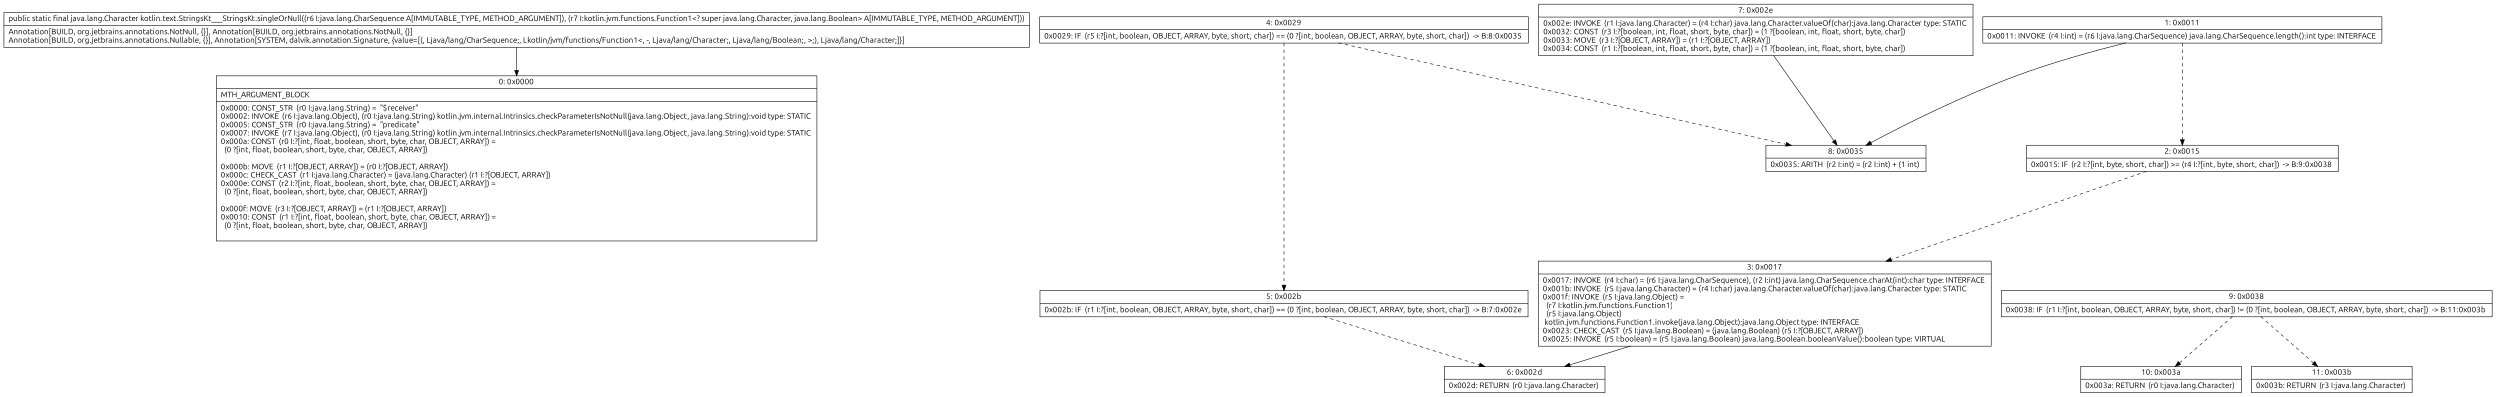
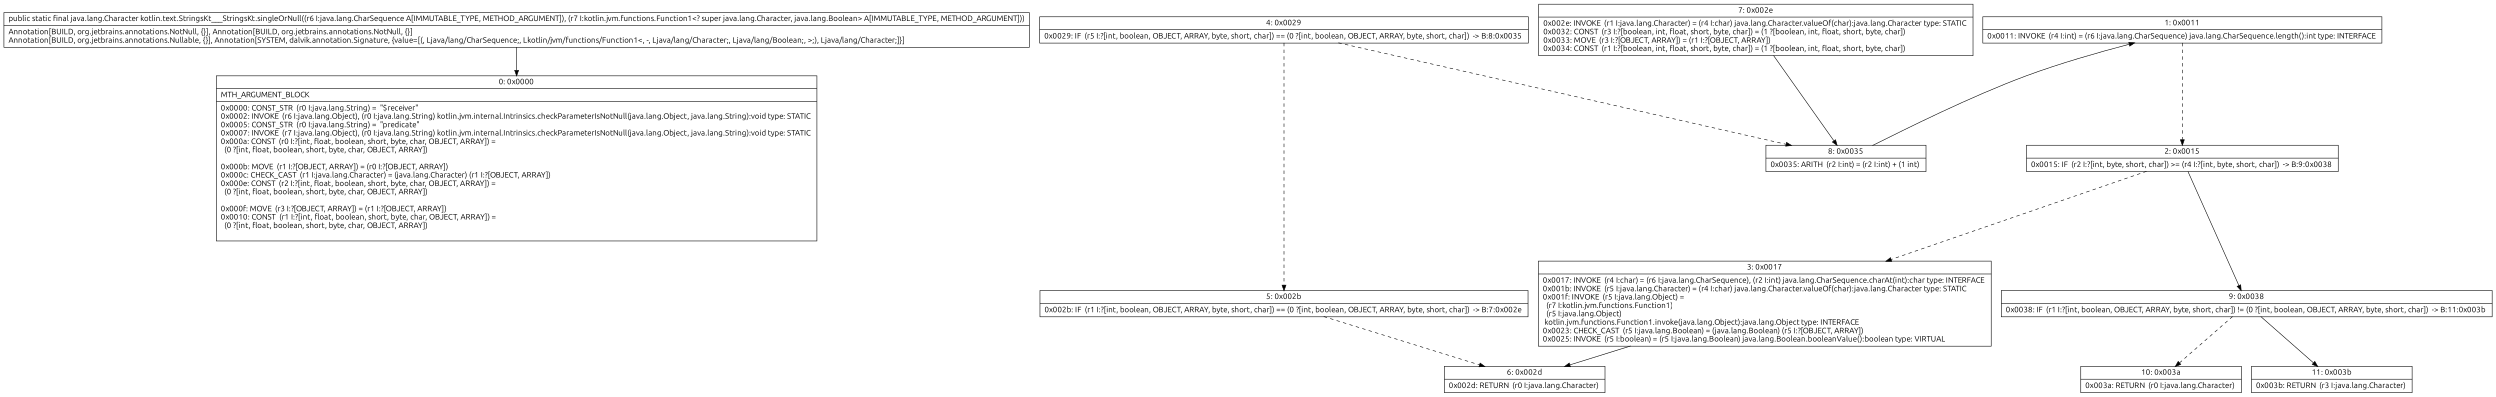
(1995, 84) -> (1998, 87)
none -> (2213, 229)
(2287, 340) -> (2287, 340)
